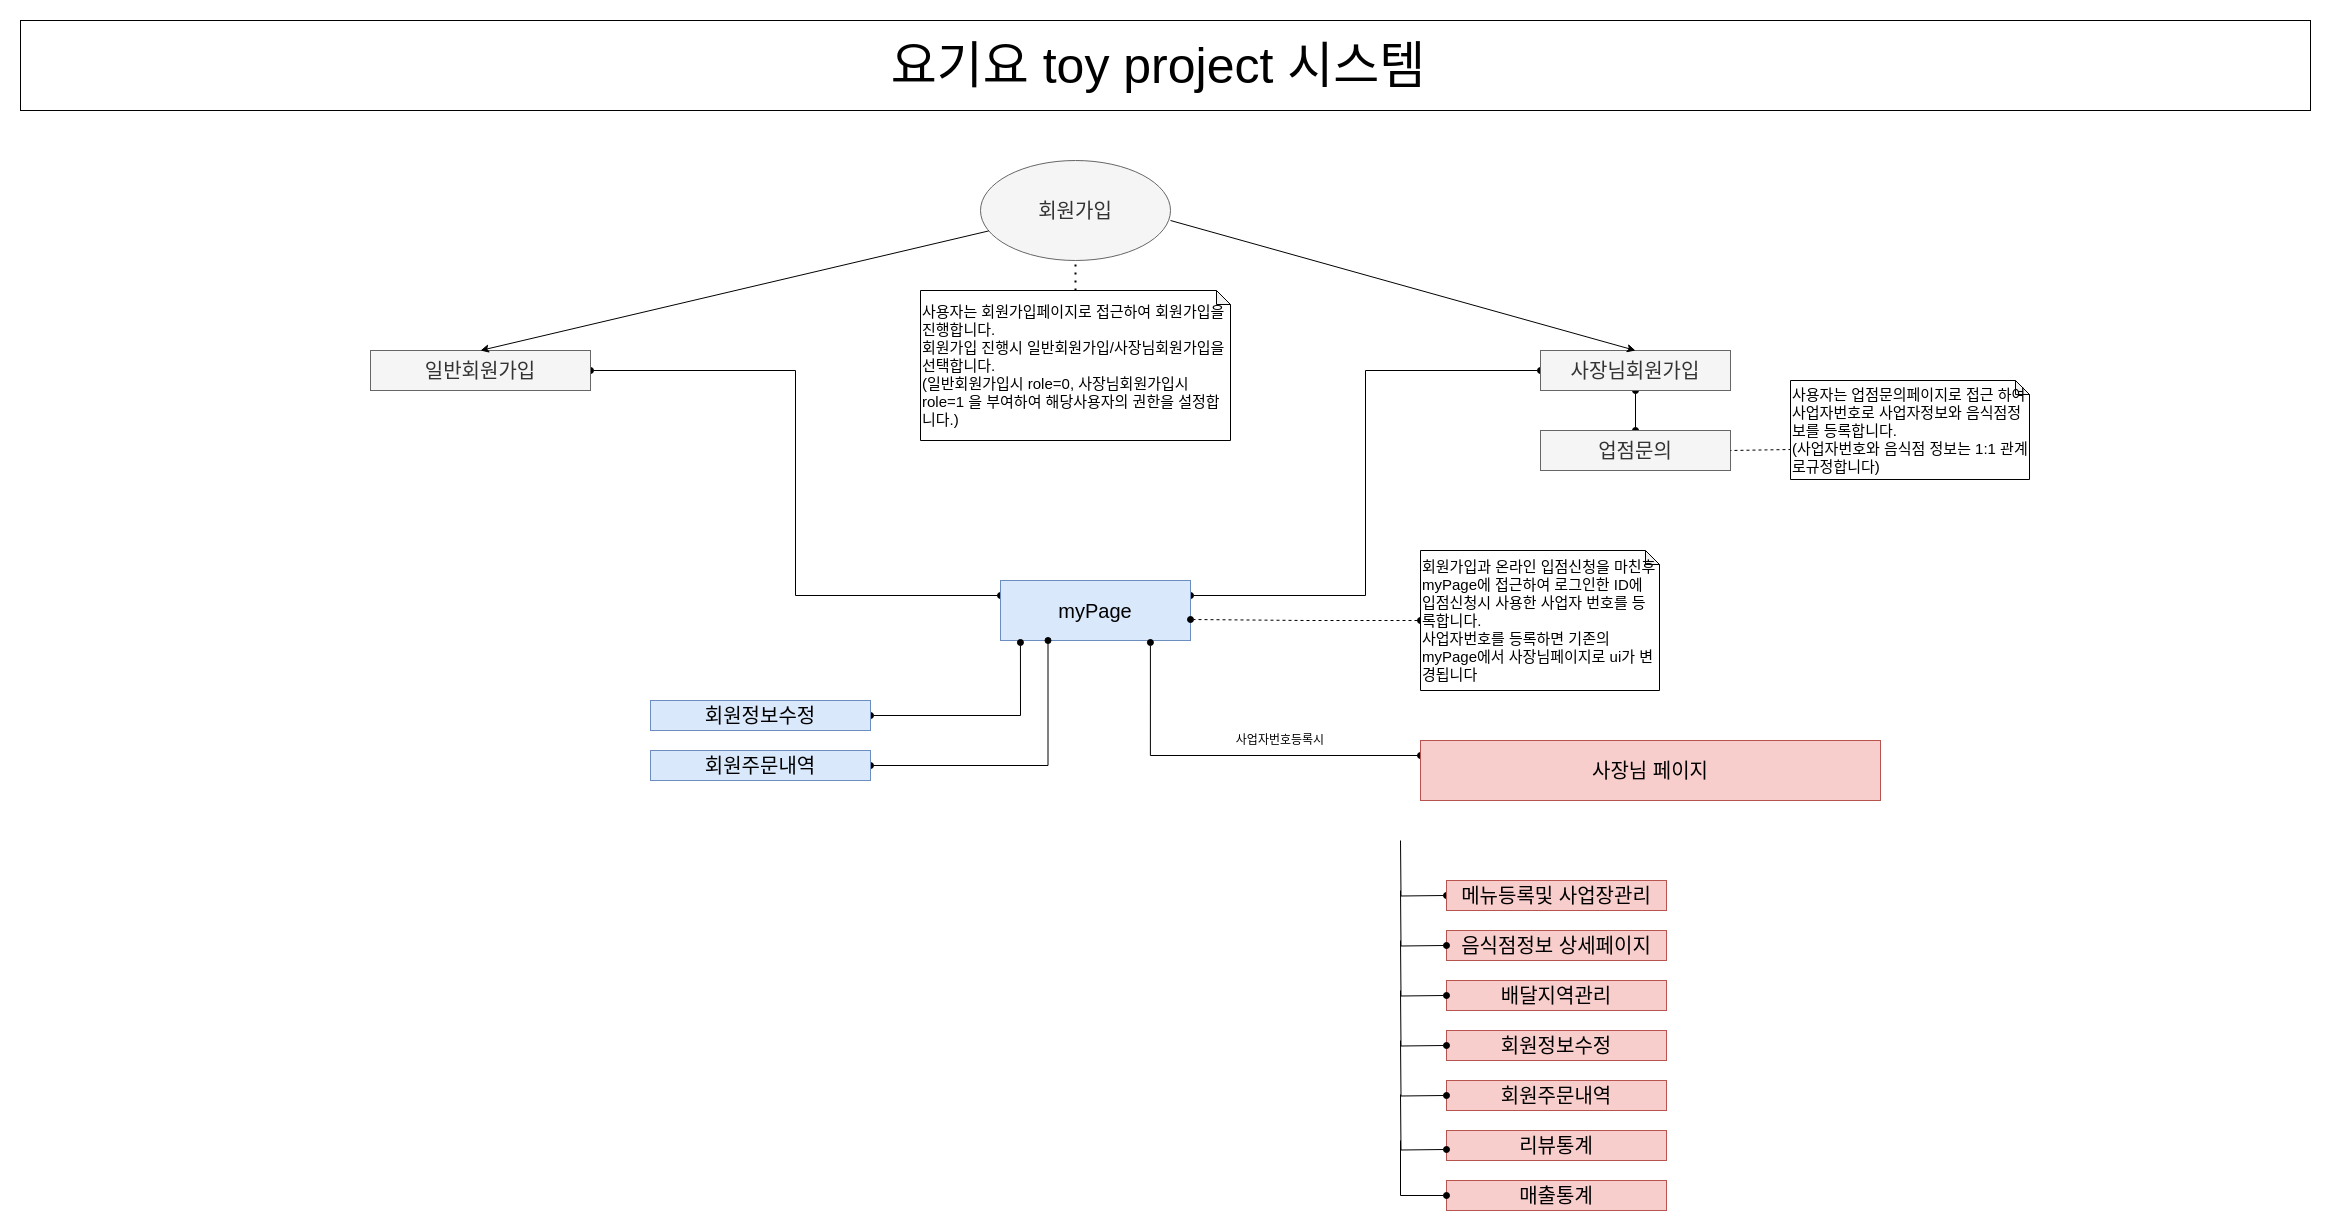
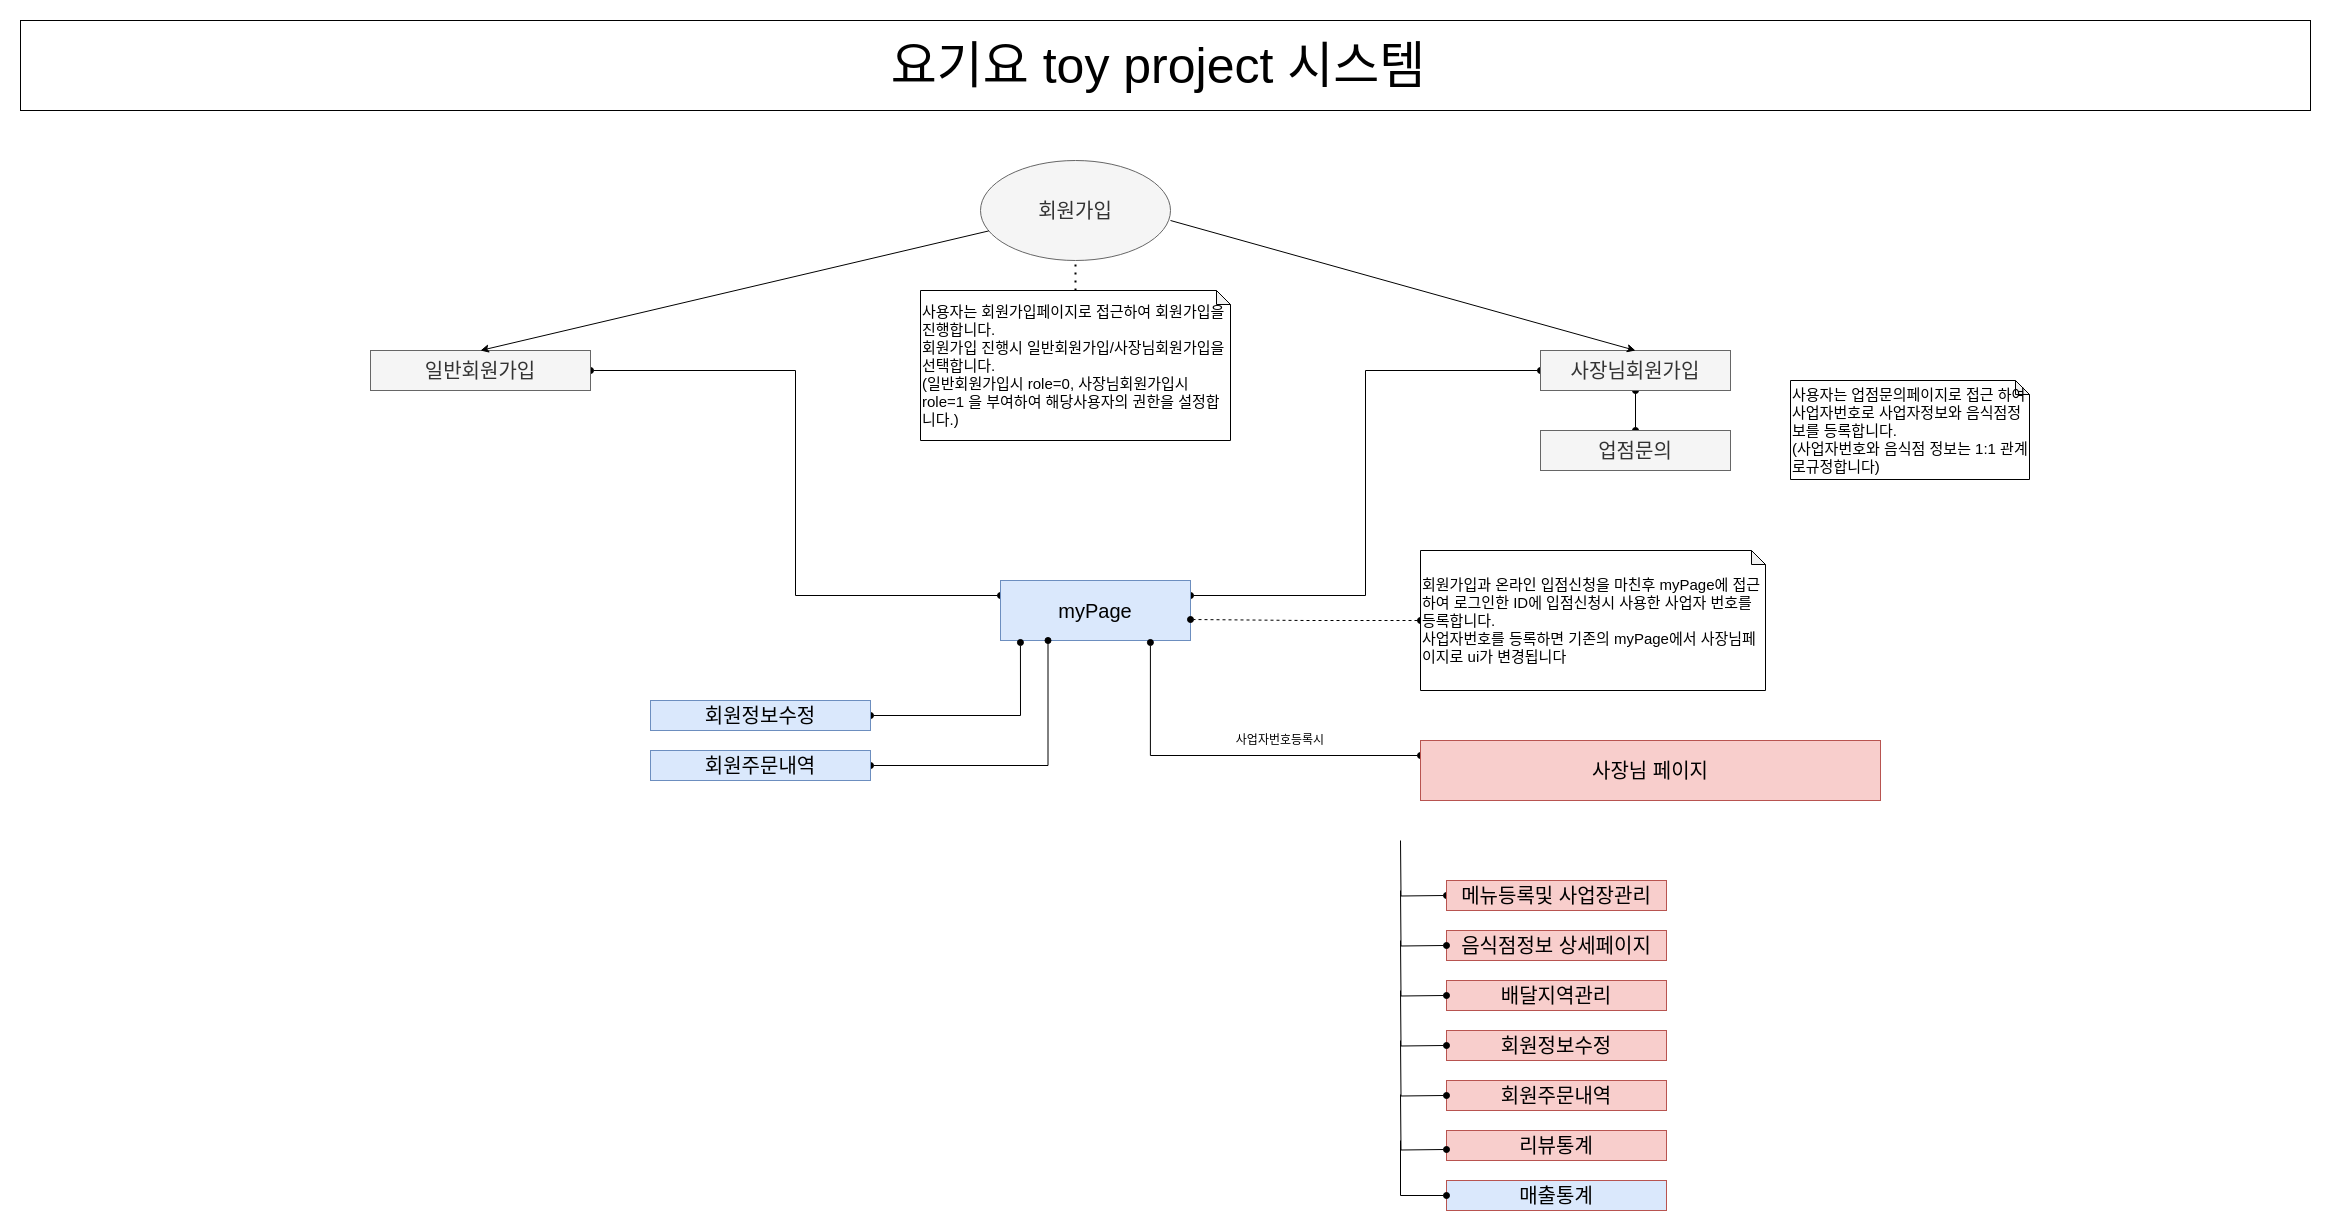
(1762, 450) -> none
(1540, 621) -> (1593, 621)
(1557, 1196) -> (1557, 1196)
